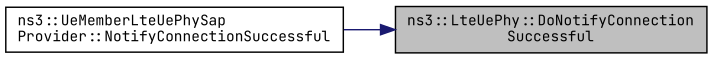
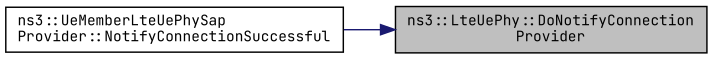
(551, 30) -> (551, 30)
